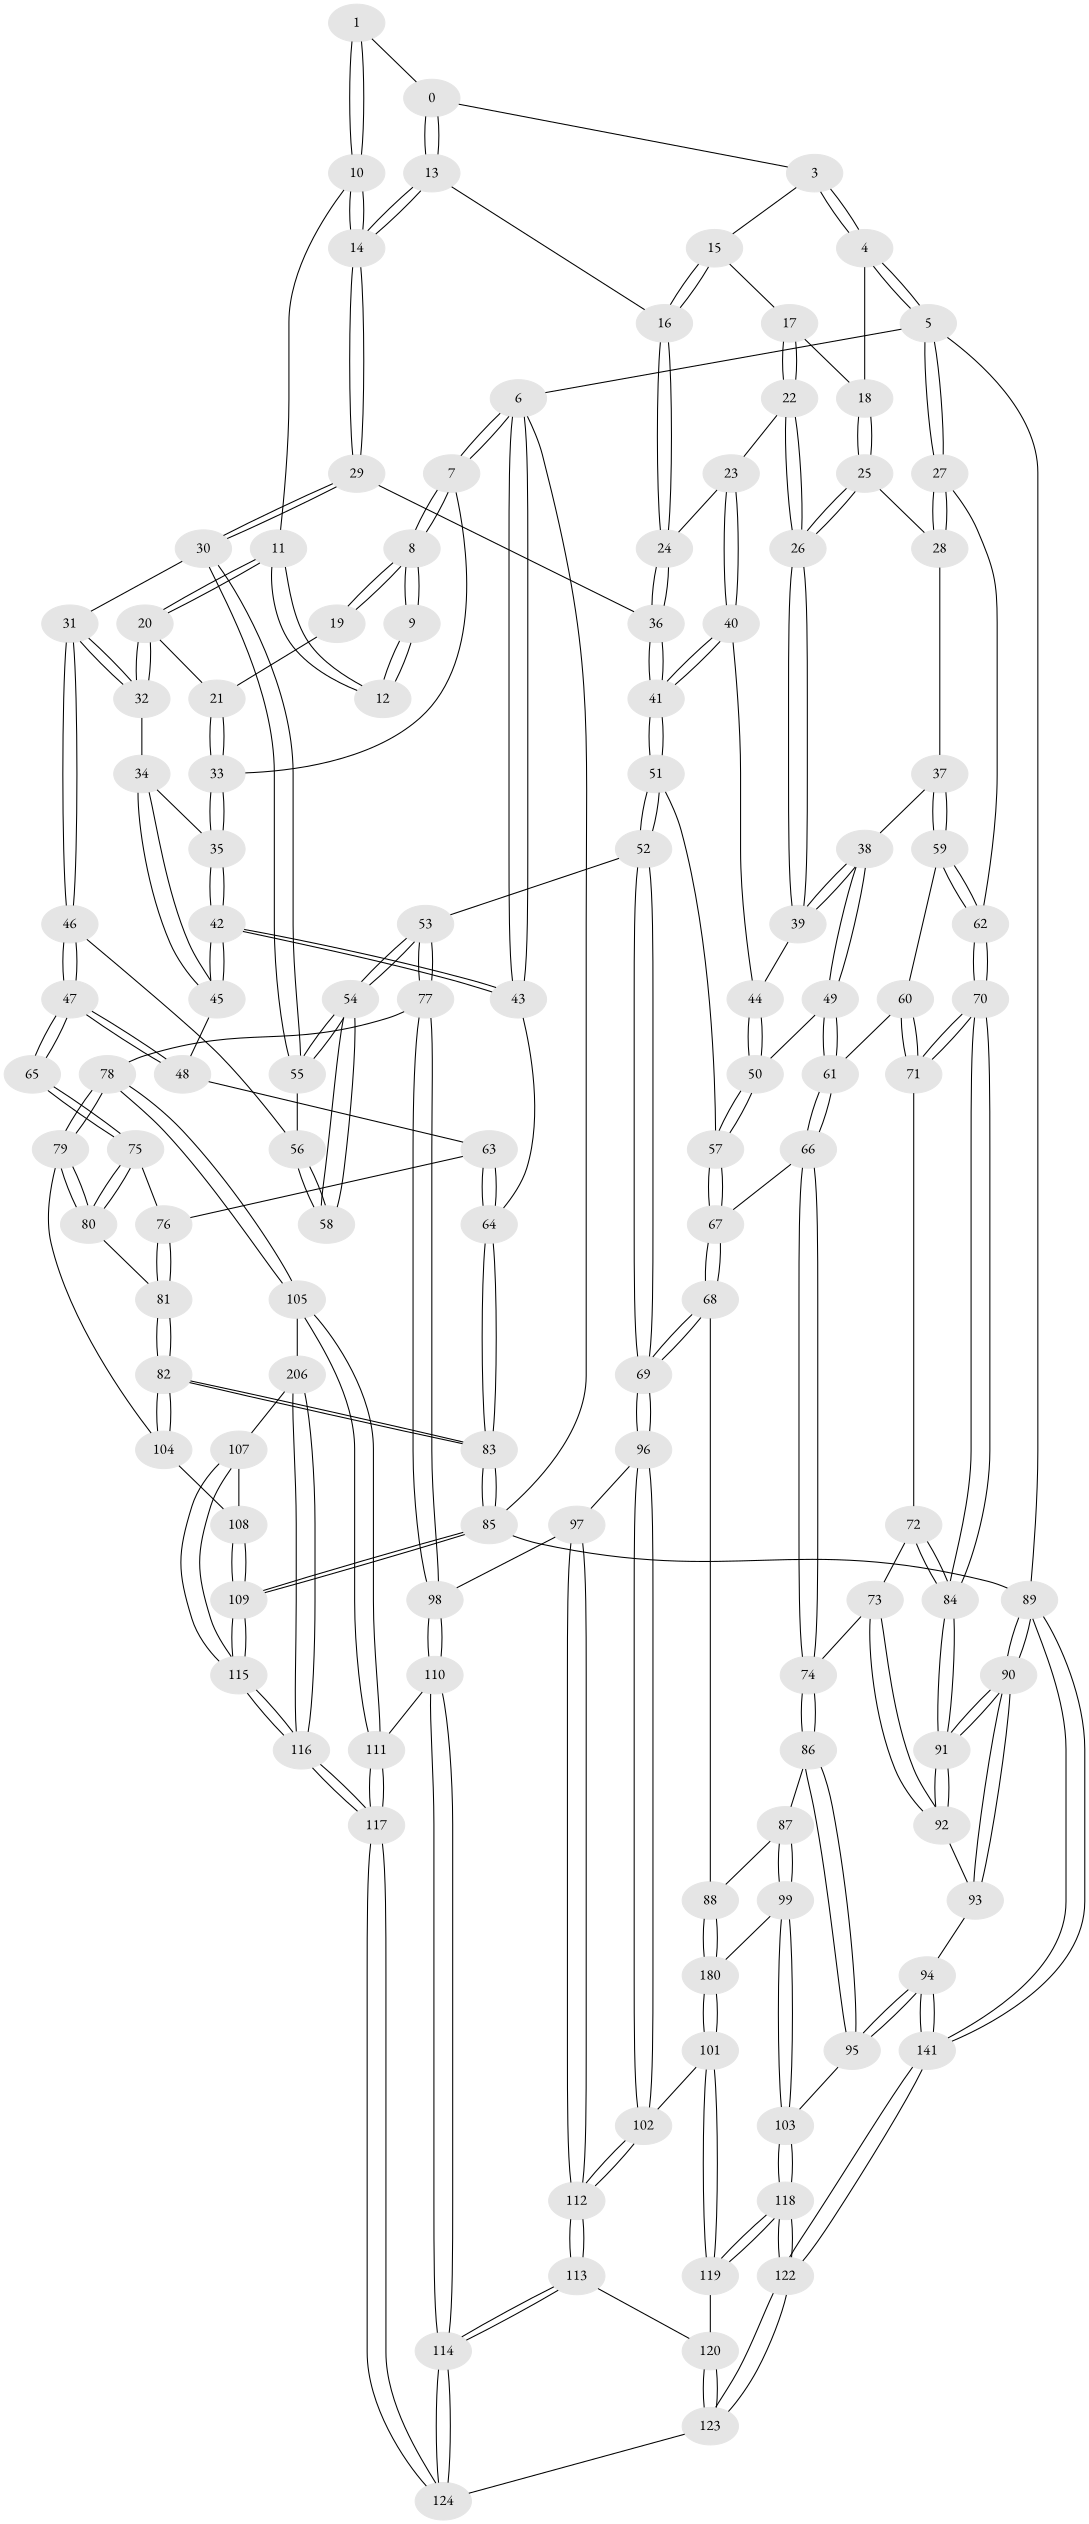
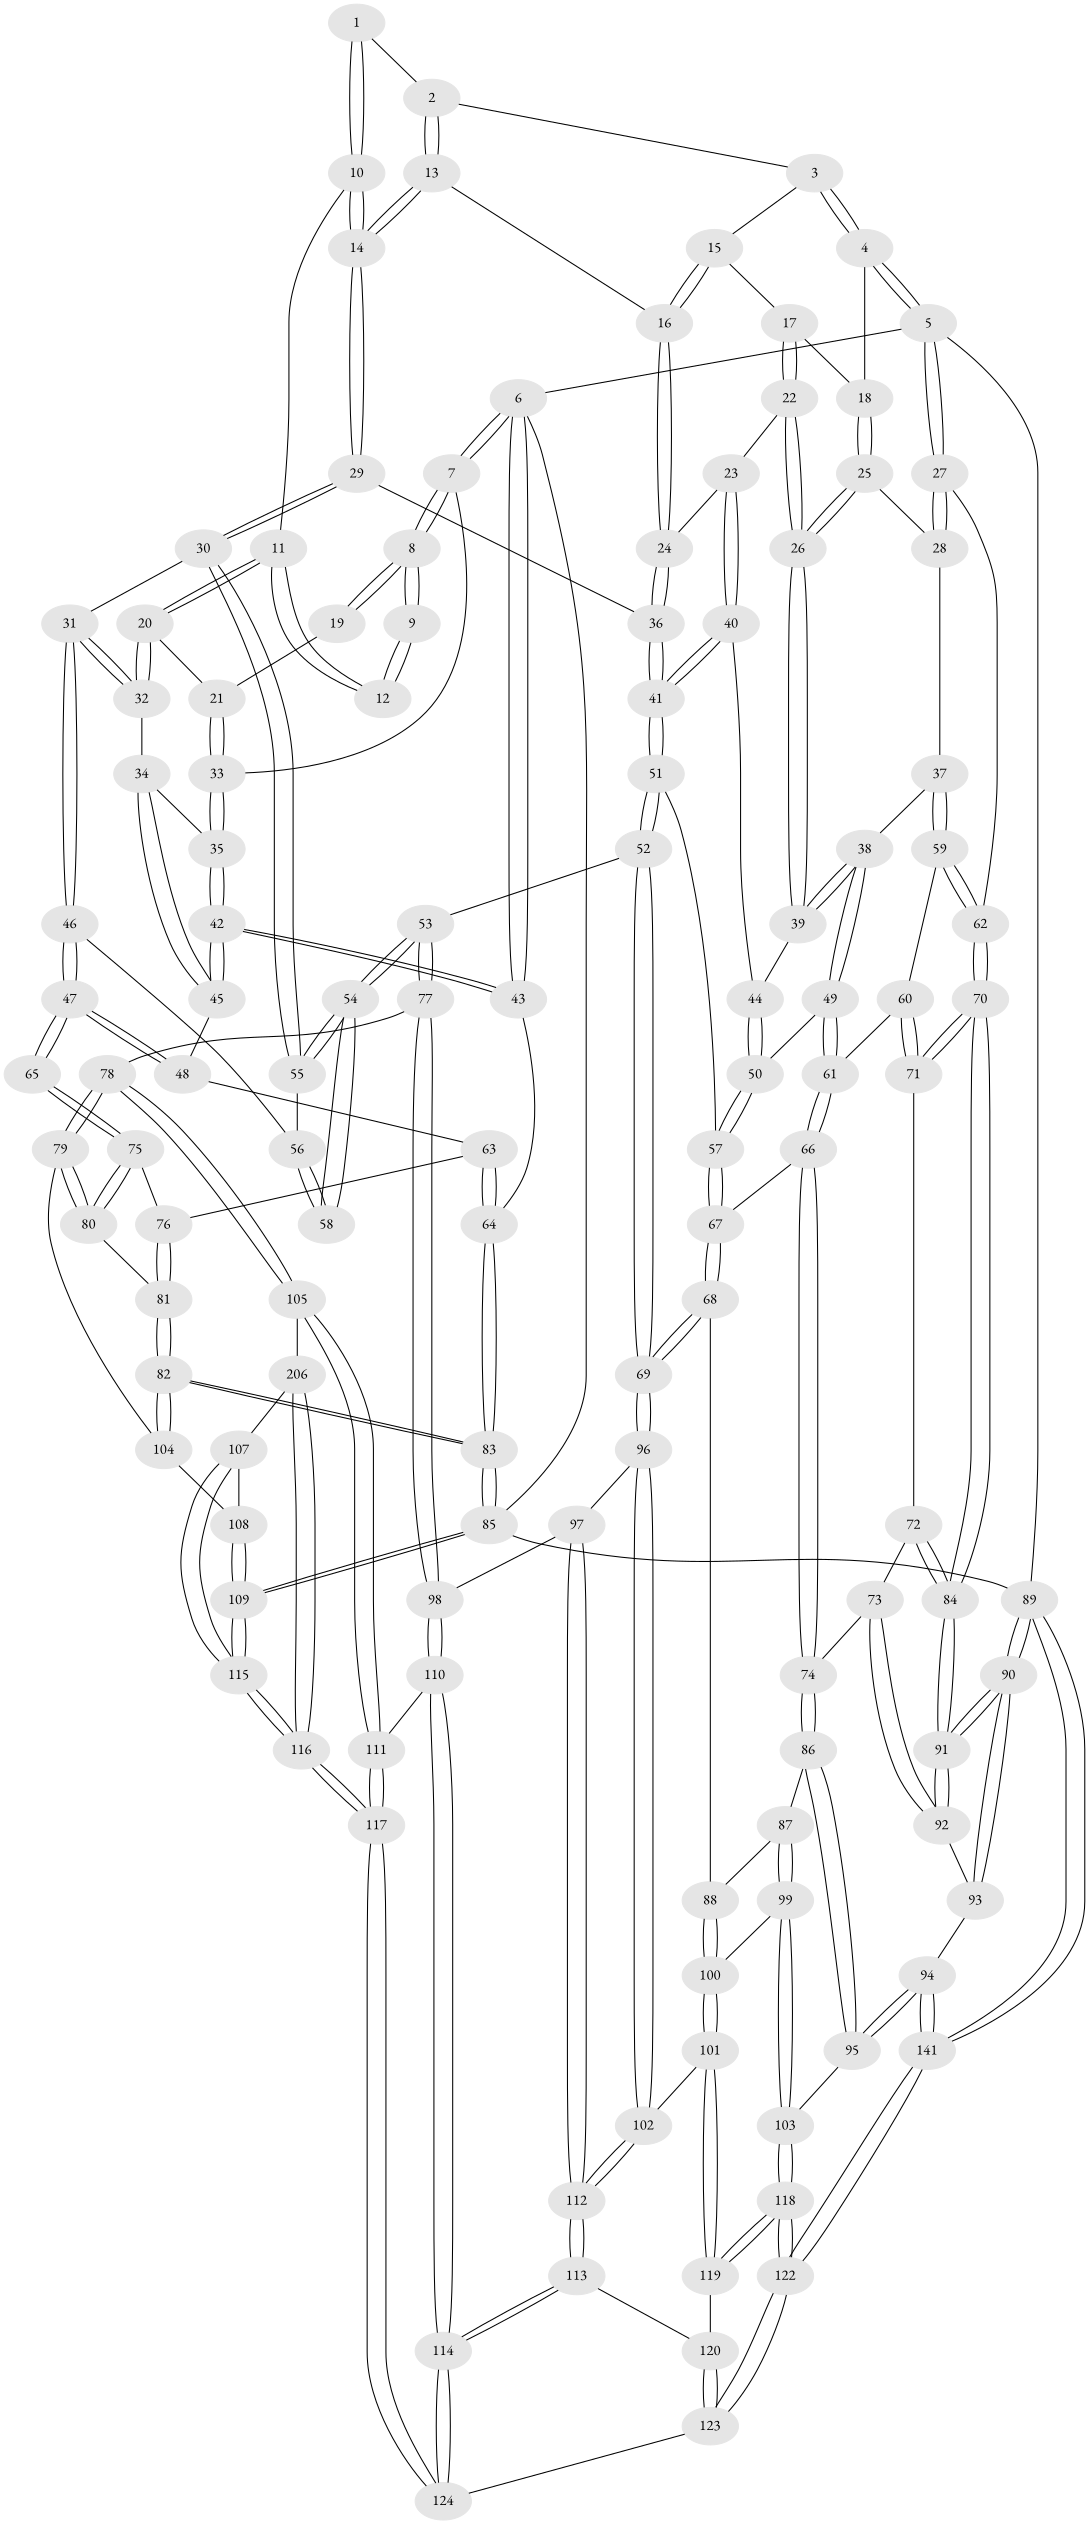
(432, 98) -> (432, 98)
(710, 1976) -> (710, 1976)
